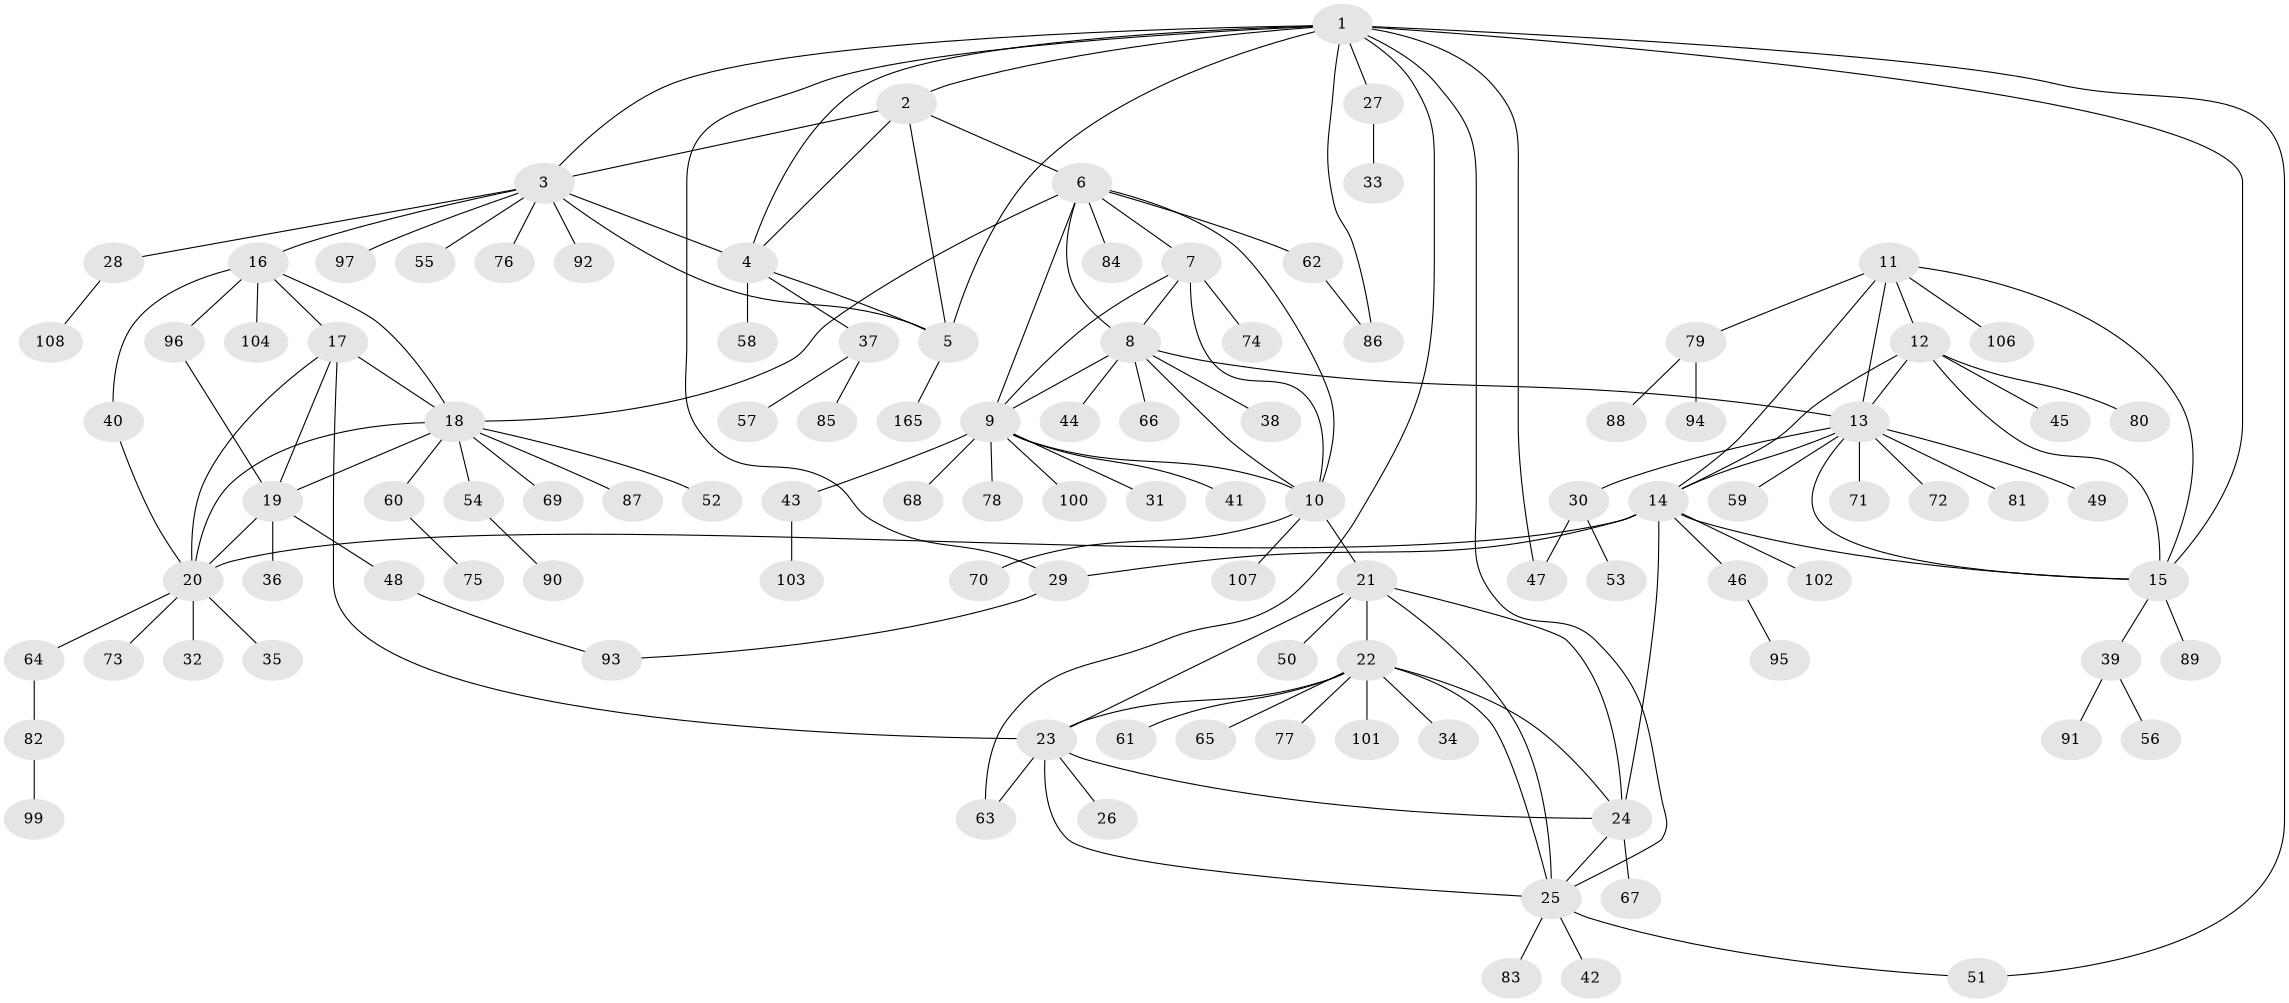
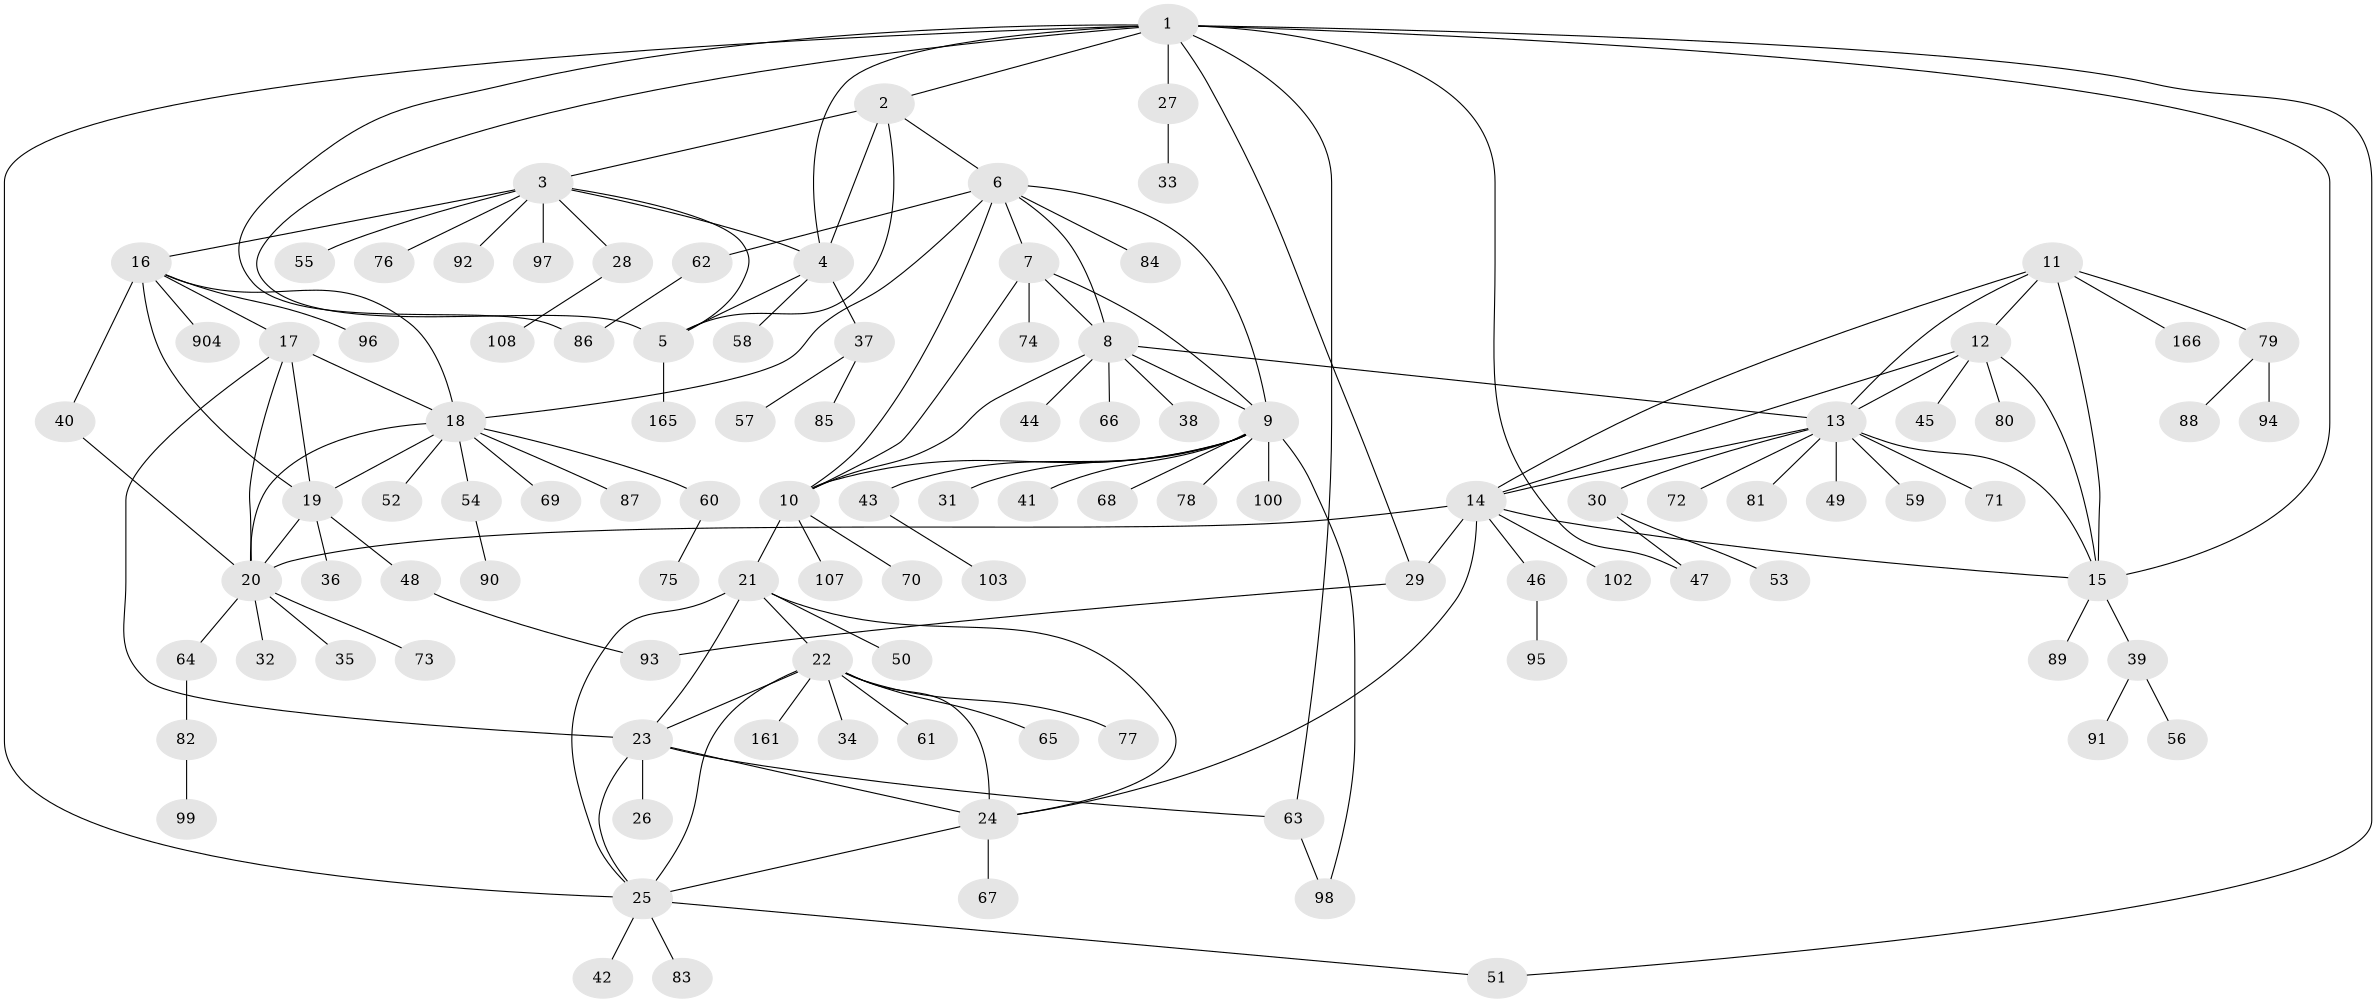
(921, 44) -> none
(256, 342) -> (208, 342)
(2002, 342) -> (2187, 342)
(224, 422) -> (194, 401)
(1367, 740) -> (766, 740)
none -> (1325, 899)
